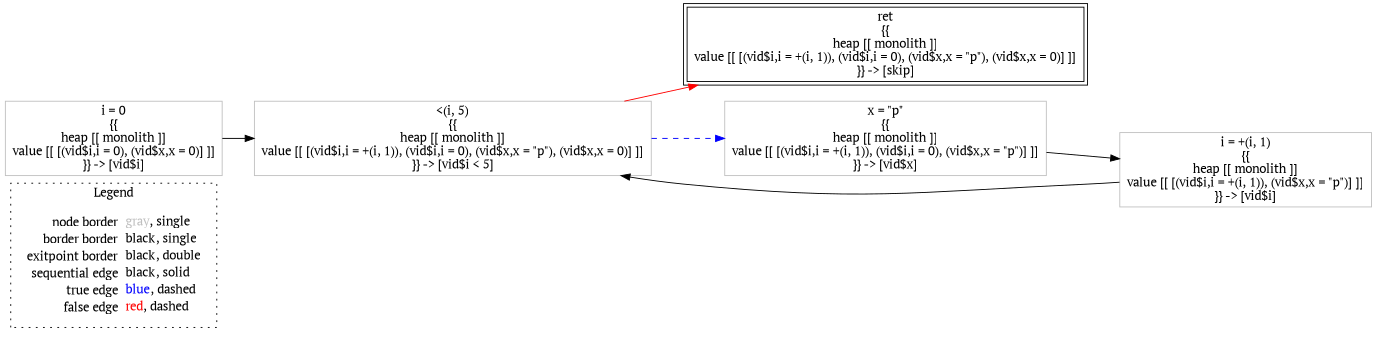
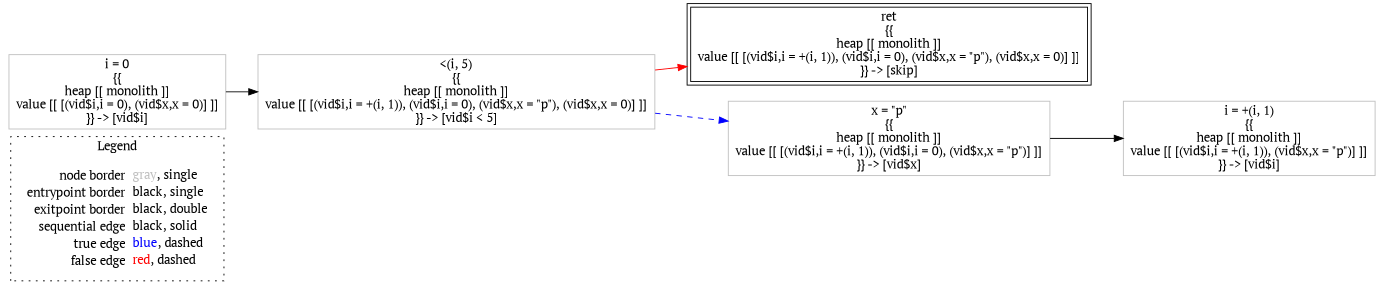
(874, 194) -> none
(82, 240) -> (78, 193)
